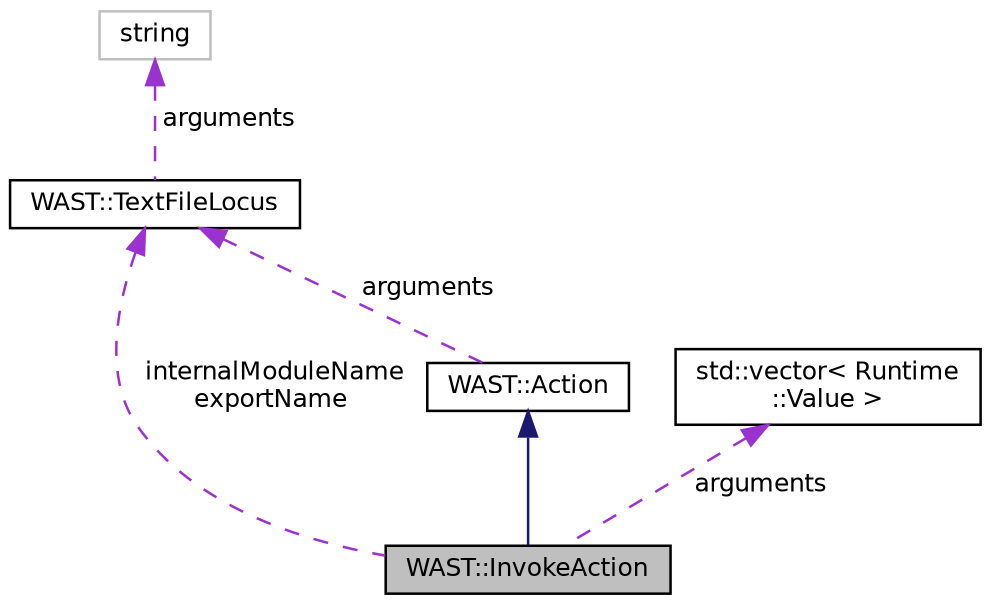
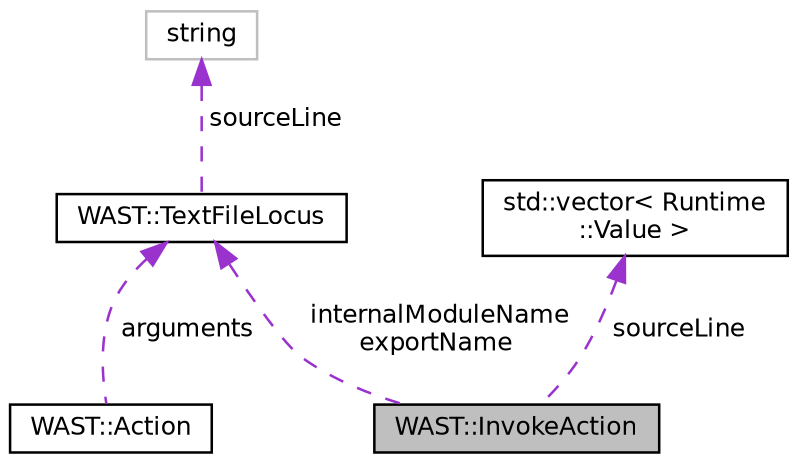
(226, 120) -> (272, 120)
(758, 485) -> (676, 330)
(528, 491) -> none
